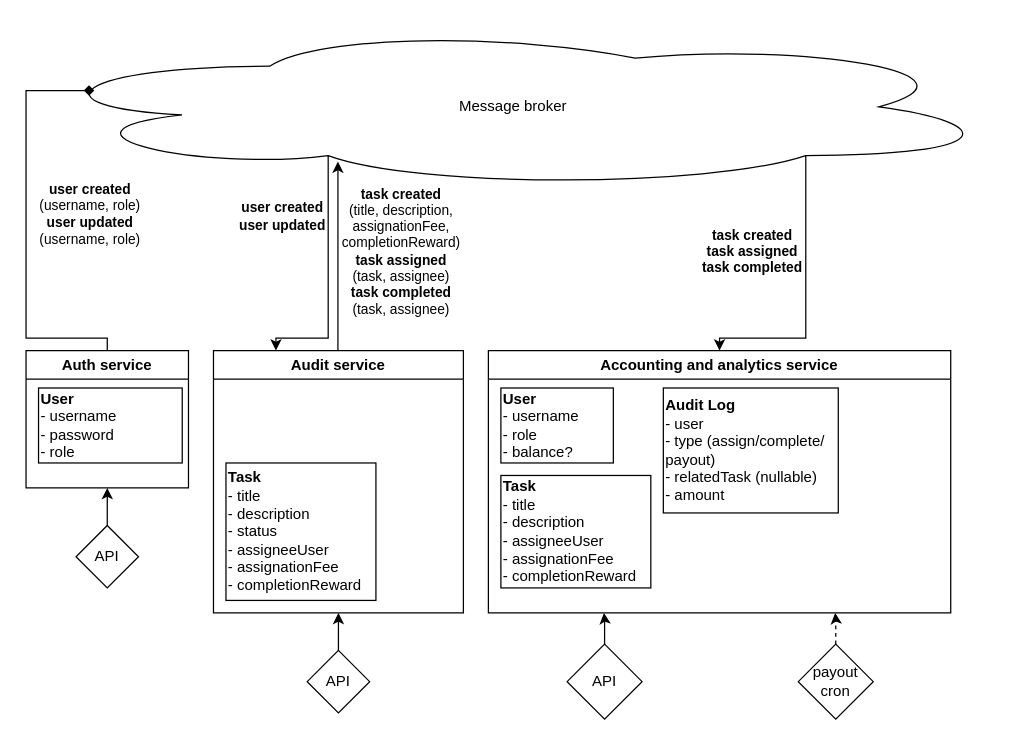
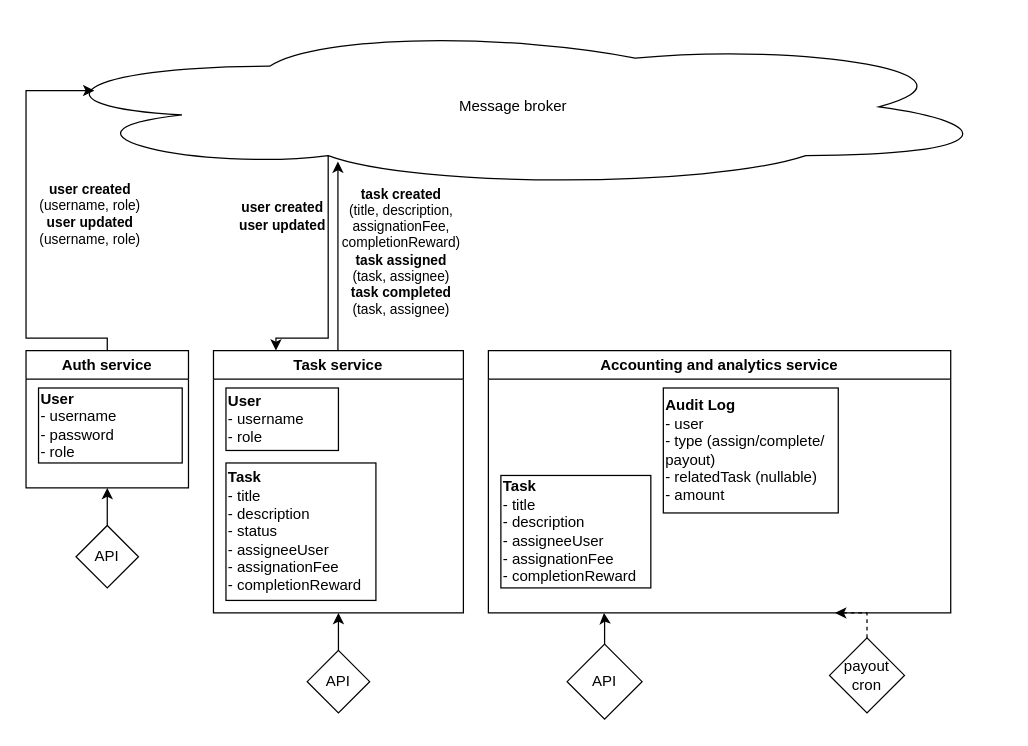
(83, 91) -> (84, 91)
(806, 292) -> none
(338, 366) -> (338, 366)
none -> (282, 419)
(557, 426) -> none
(836, 682) -> (867, 676)
